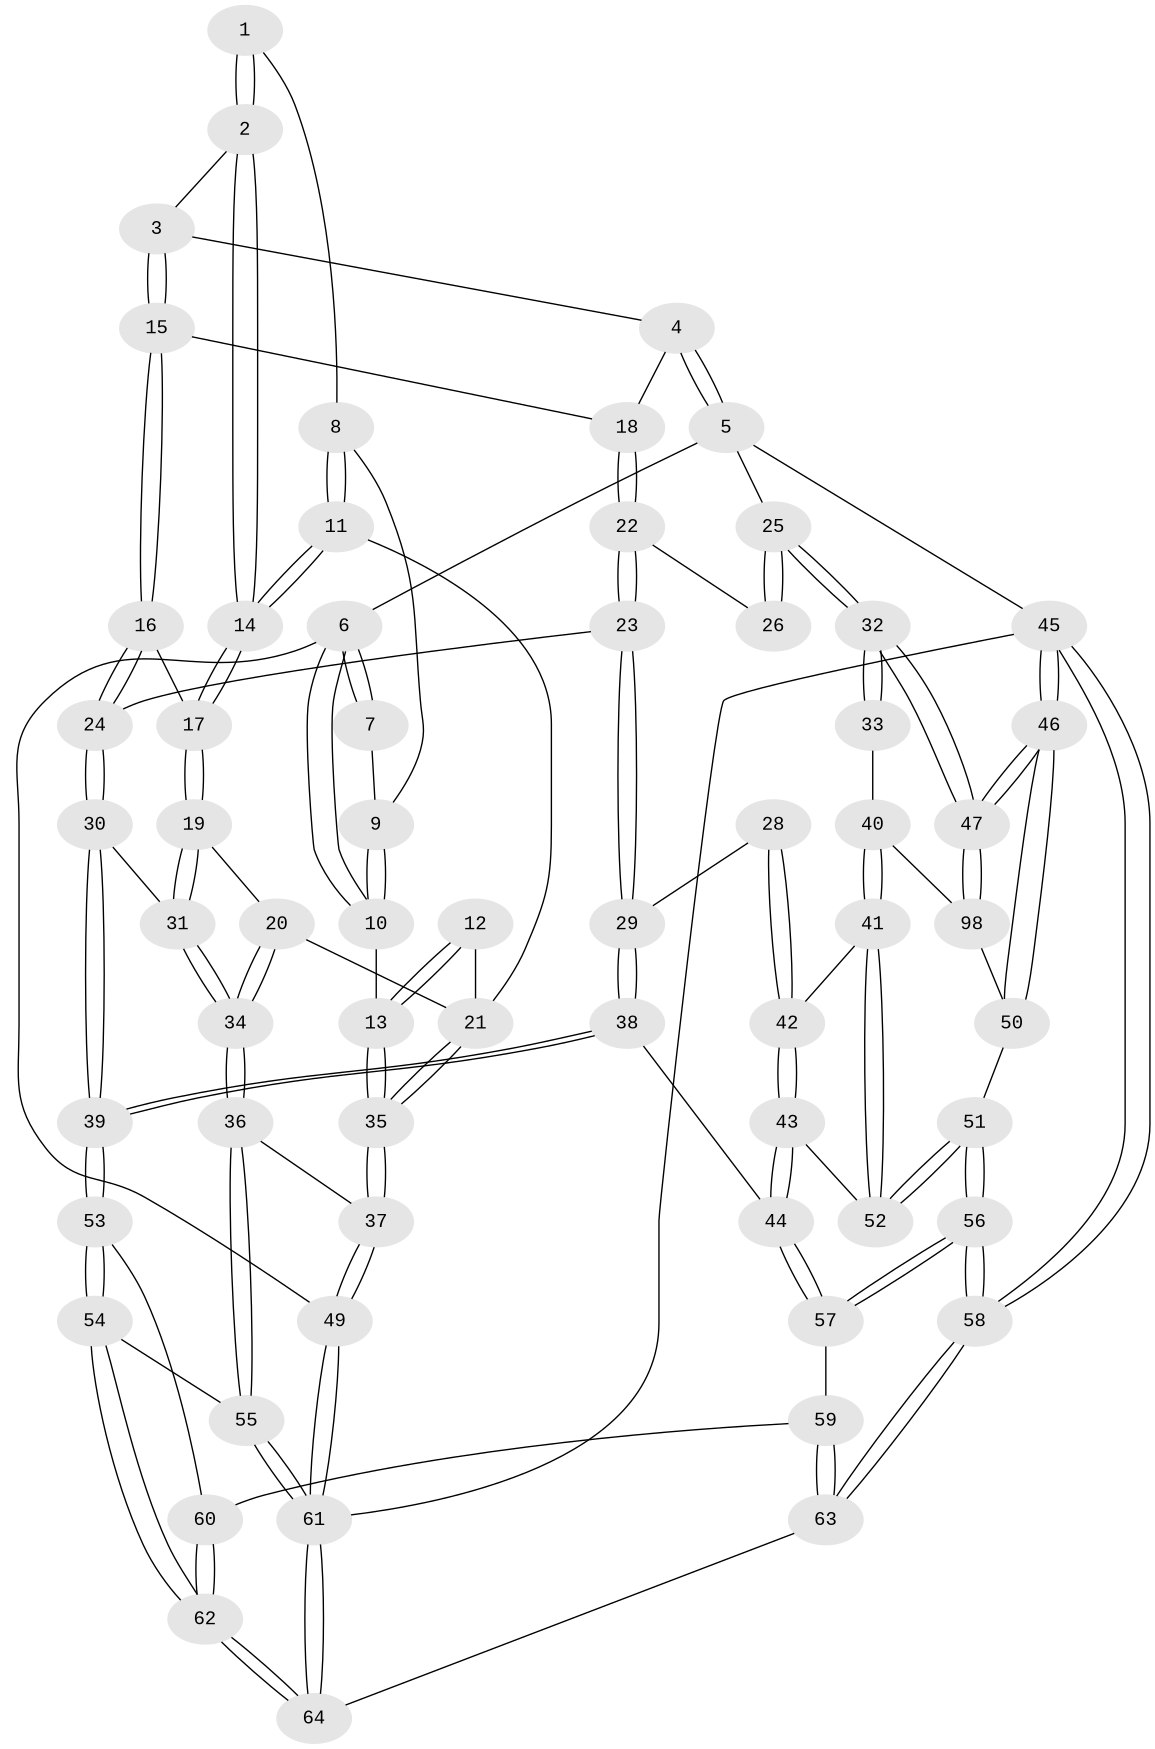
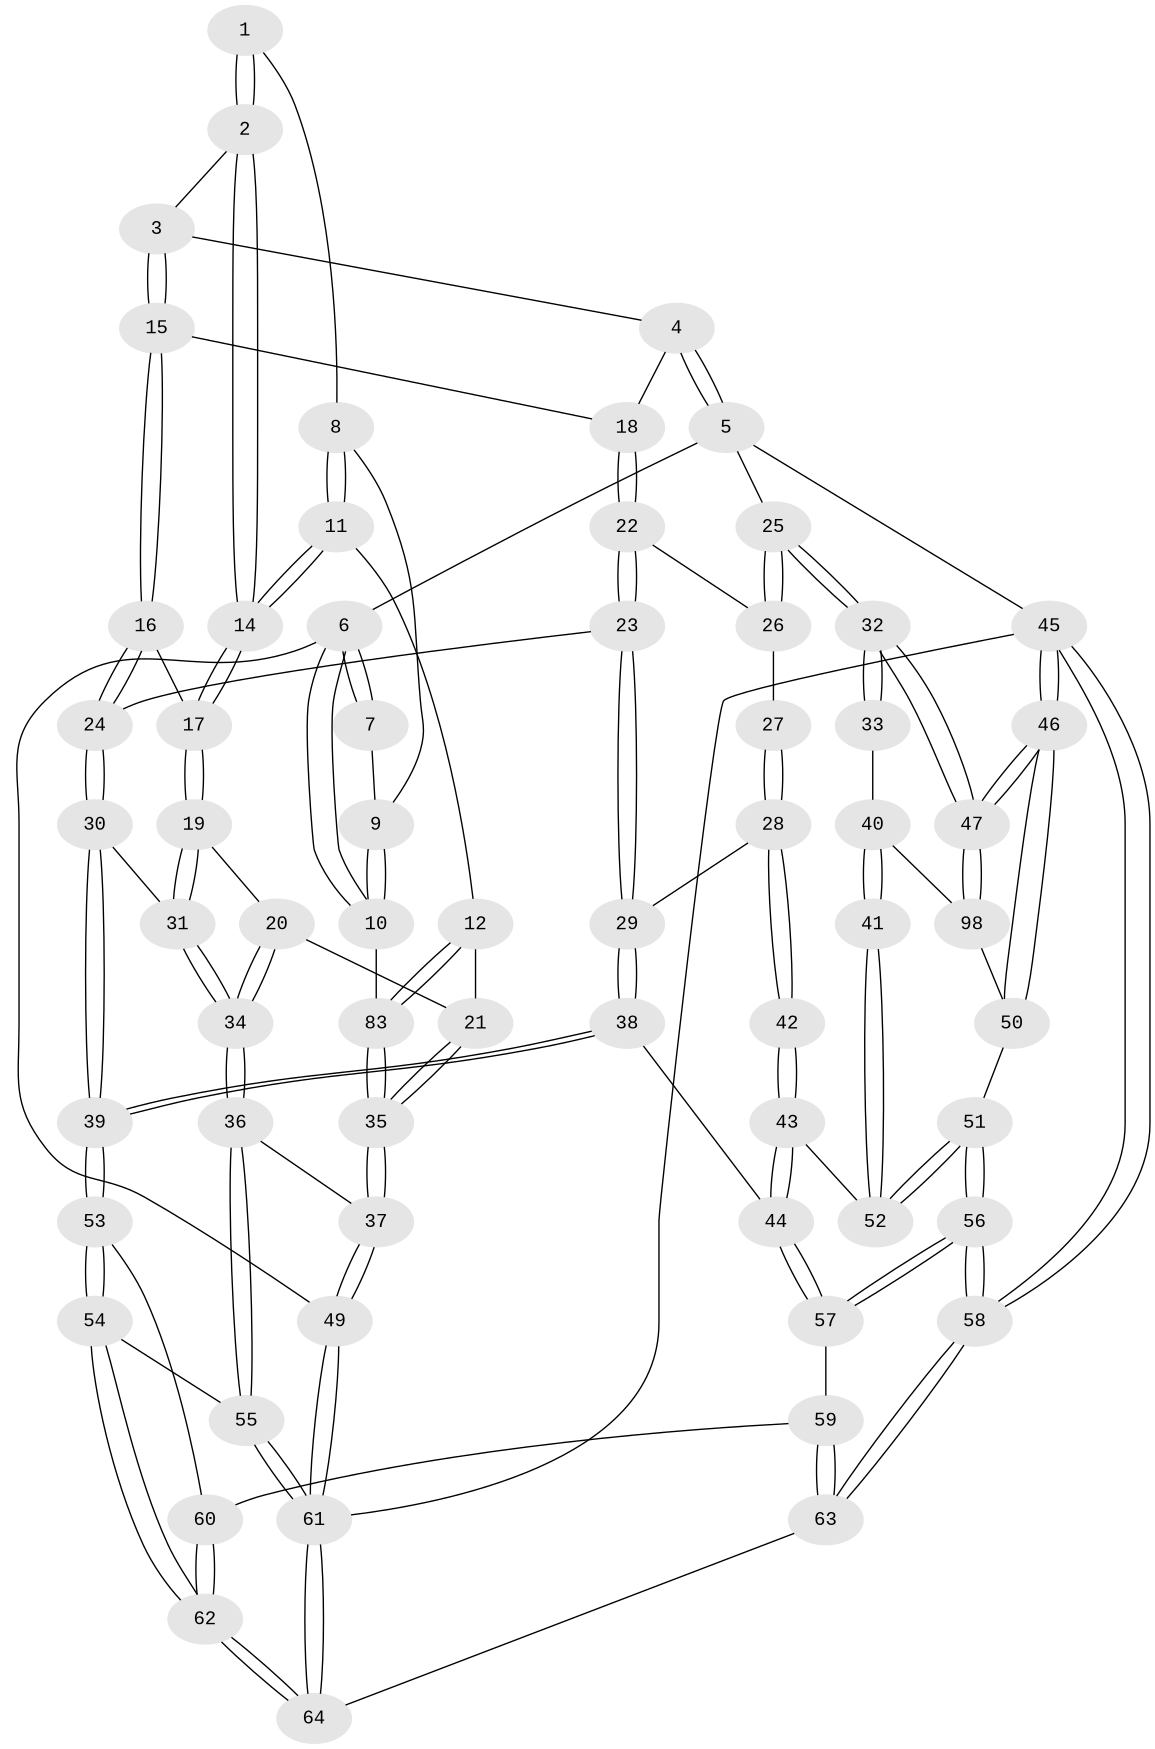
none -> (773, 725)
(551, 732) -> (437, 715)
(830, 974) -> none
(376, 1023) -> (376, 1023)
